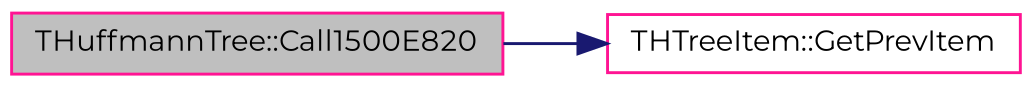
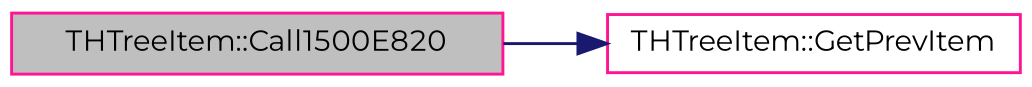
(257, 44) -> (257, 44)
